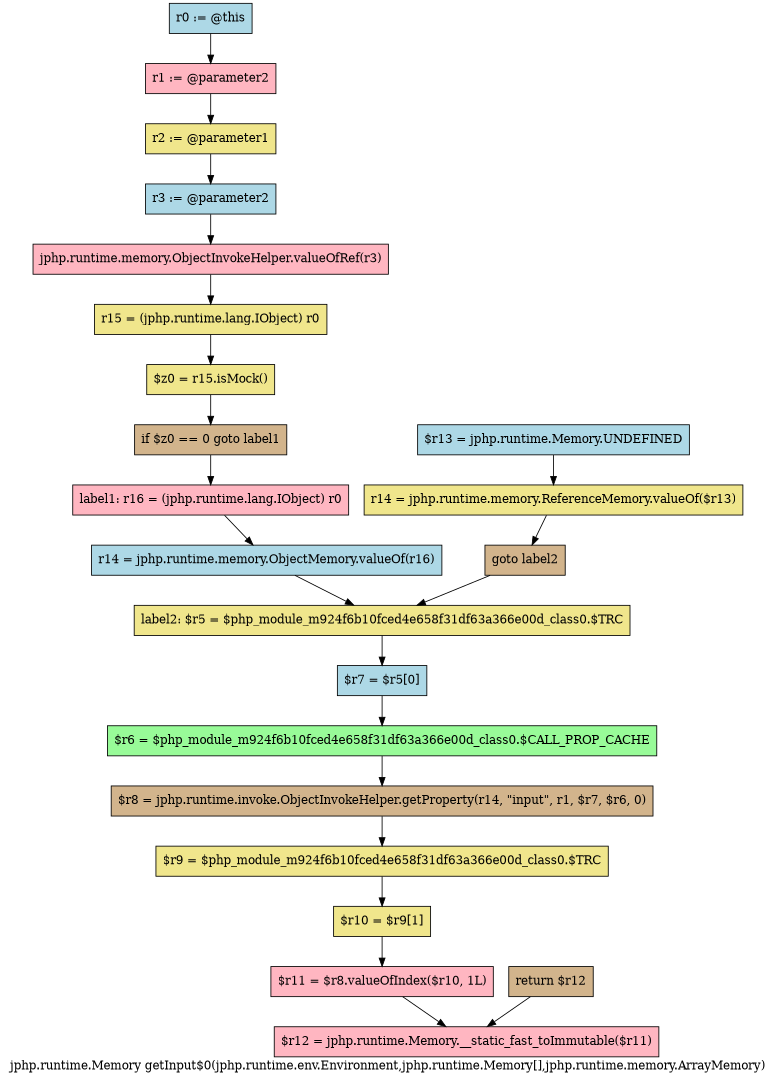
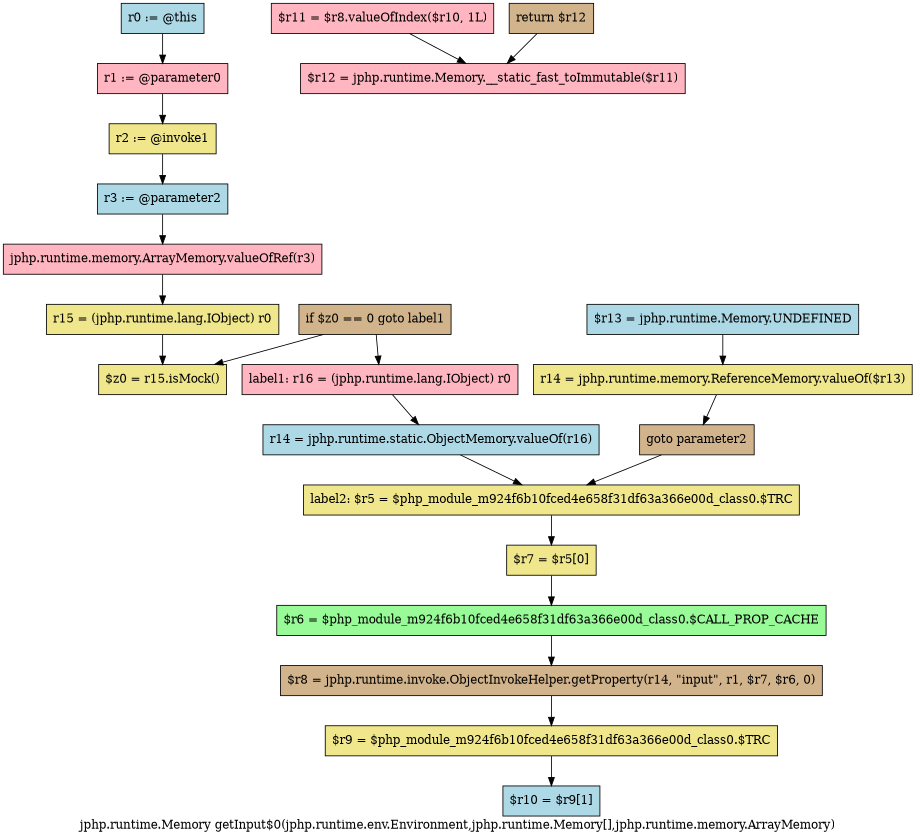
(211, 79) -> (163, 79)
(211, 139) -> (163, 139)
(211, 259) -> (163, 259)
(211, 406) -> (273, 348)
(267, 560) -> (431, 440)
(525, 560) -> (697, 440)
(382, 681) -> (551, 560)
(382, 921) -> (551, 801)
(382, 947) -> none
